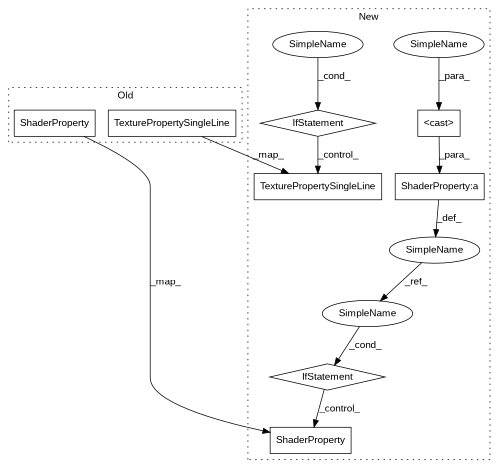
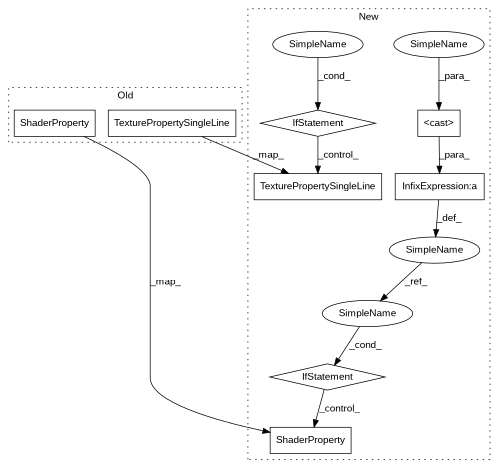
(440, 187) -> (440, 187)
